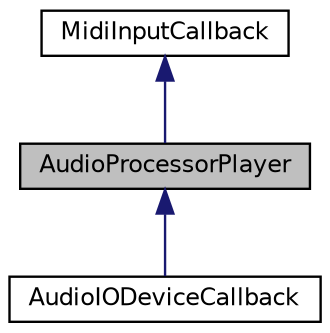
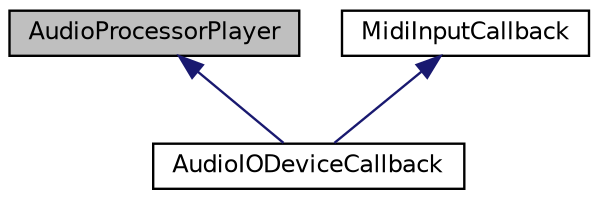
(165, 112) -> (378, 107)
